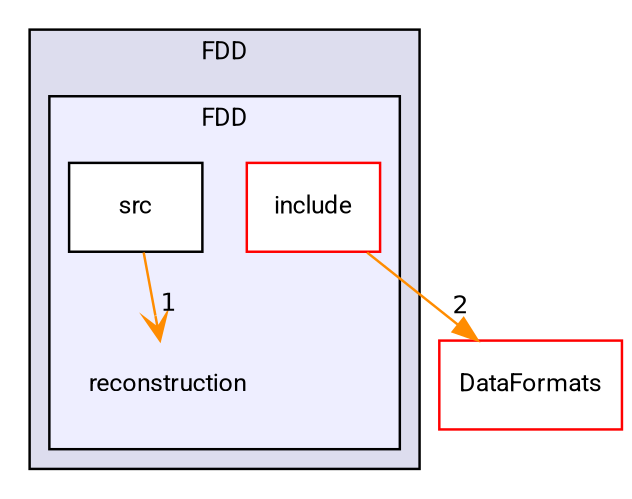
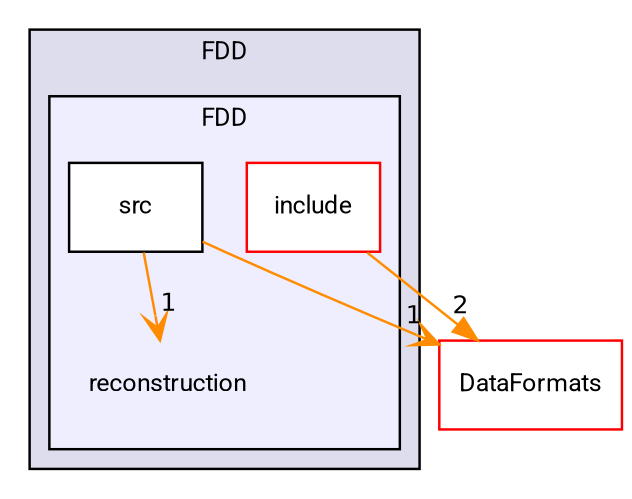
none -> (309, 289)
